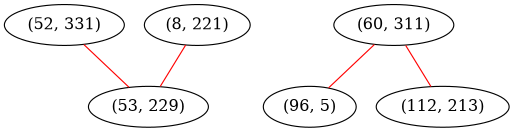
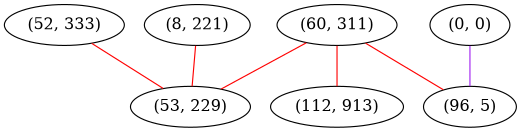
(64, 25) -> (64, 25)
none -> (470, 25)
none -> (264, 66)
(443, 107) -> (337, 107)
